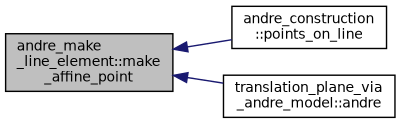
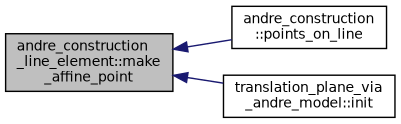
(89, 63) -> (89, 63)
(309, 96) -> (309, 96)
